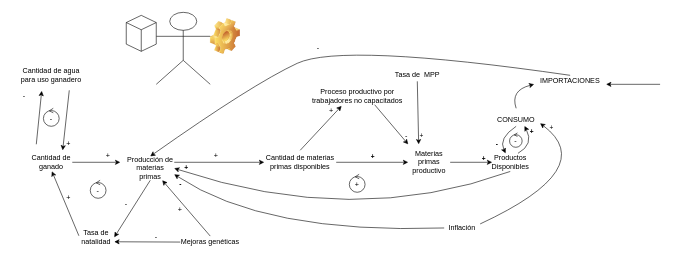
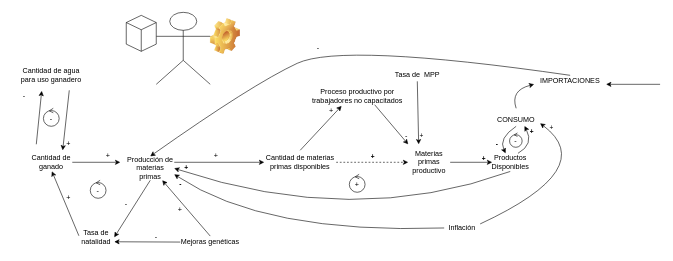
(370, 162) -> (370, 162)
